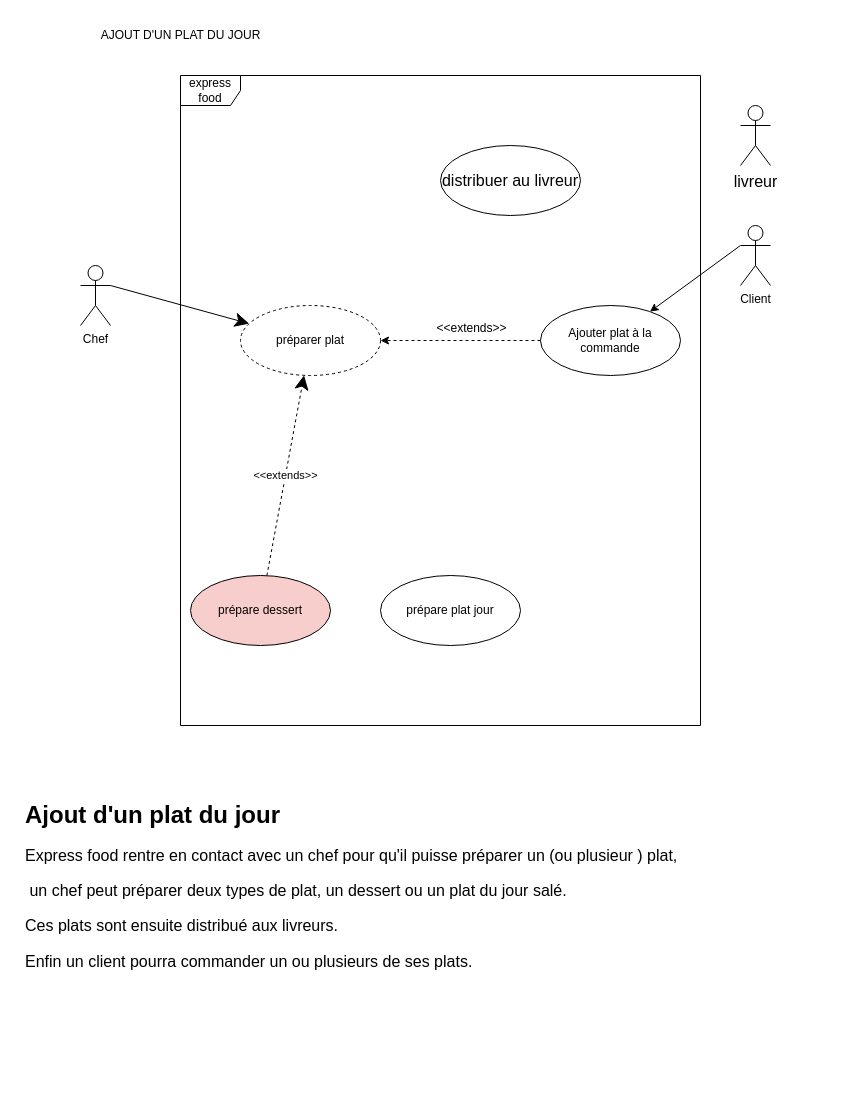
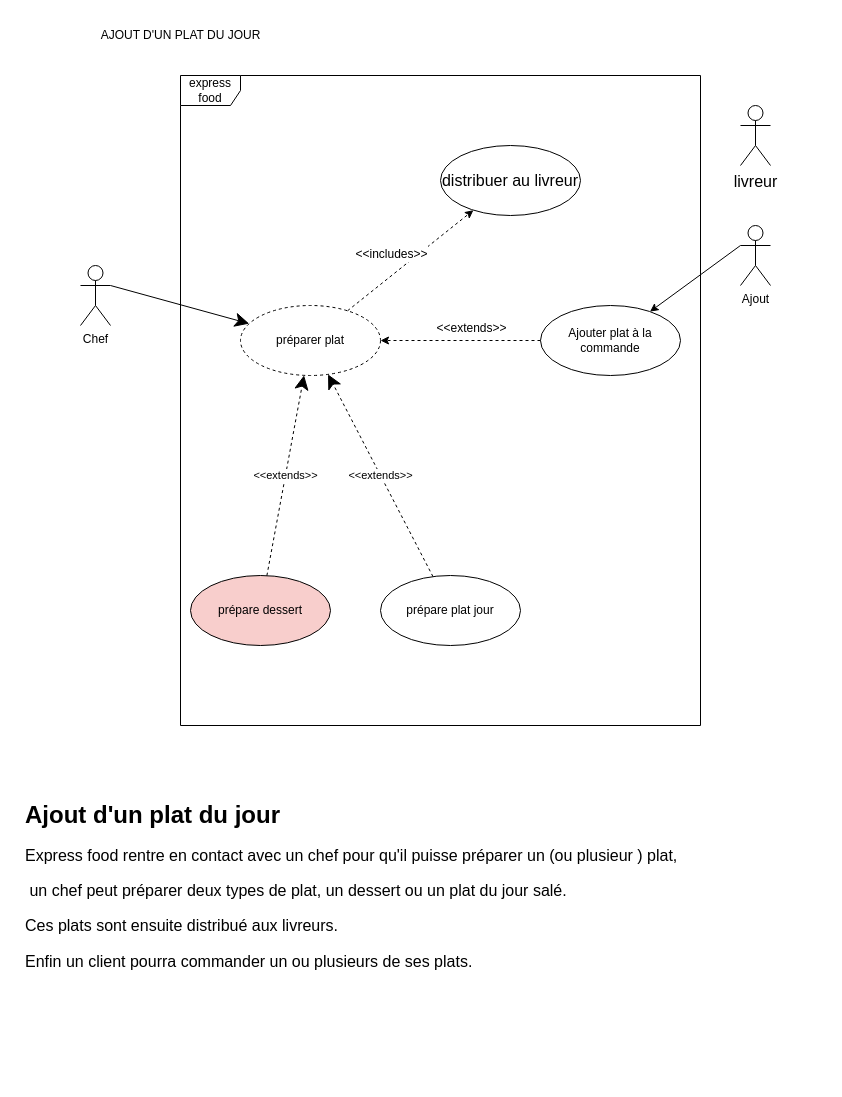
none -> (407, 263)
(756, 300) -> (756, 300)
none -> (383, 480)
